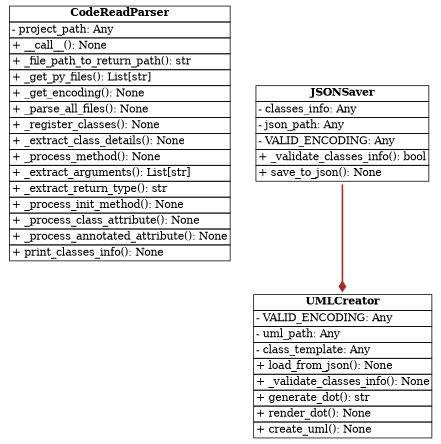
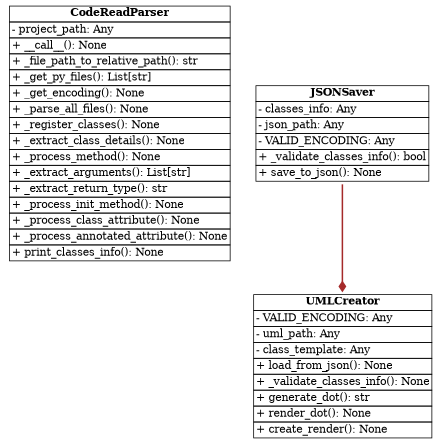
(102, 61) -> (105, 61)
(314, 430) -> (322, 430)
